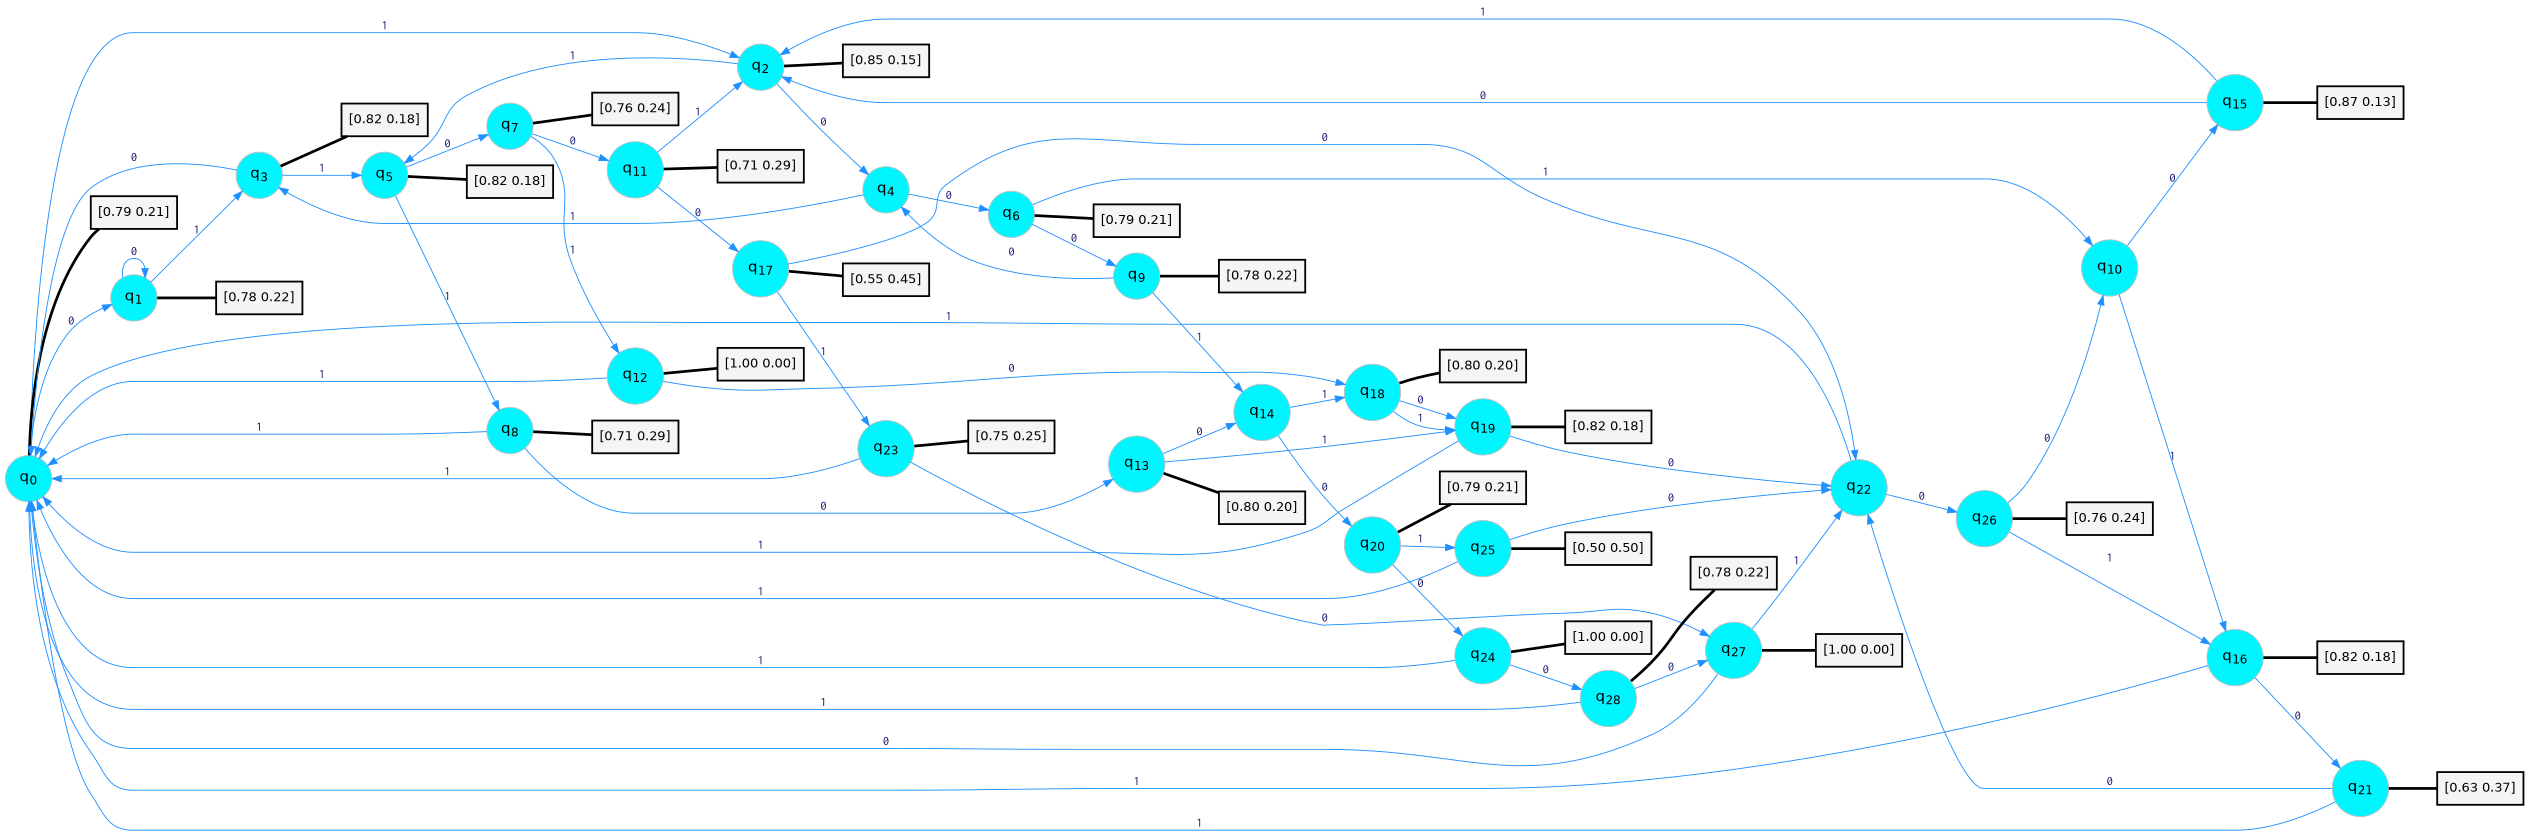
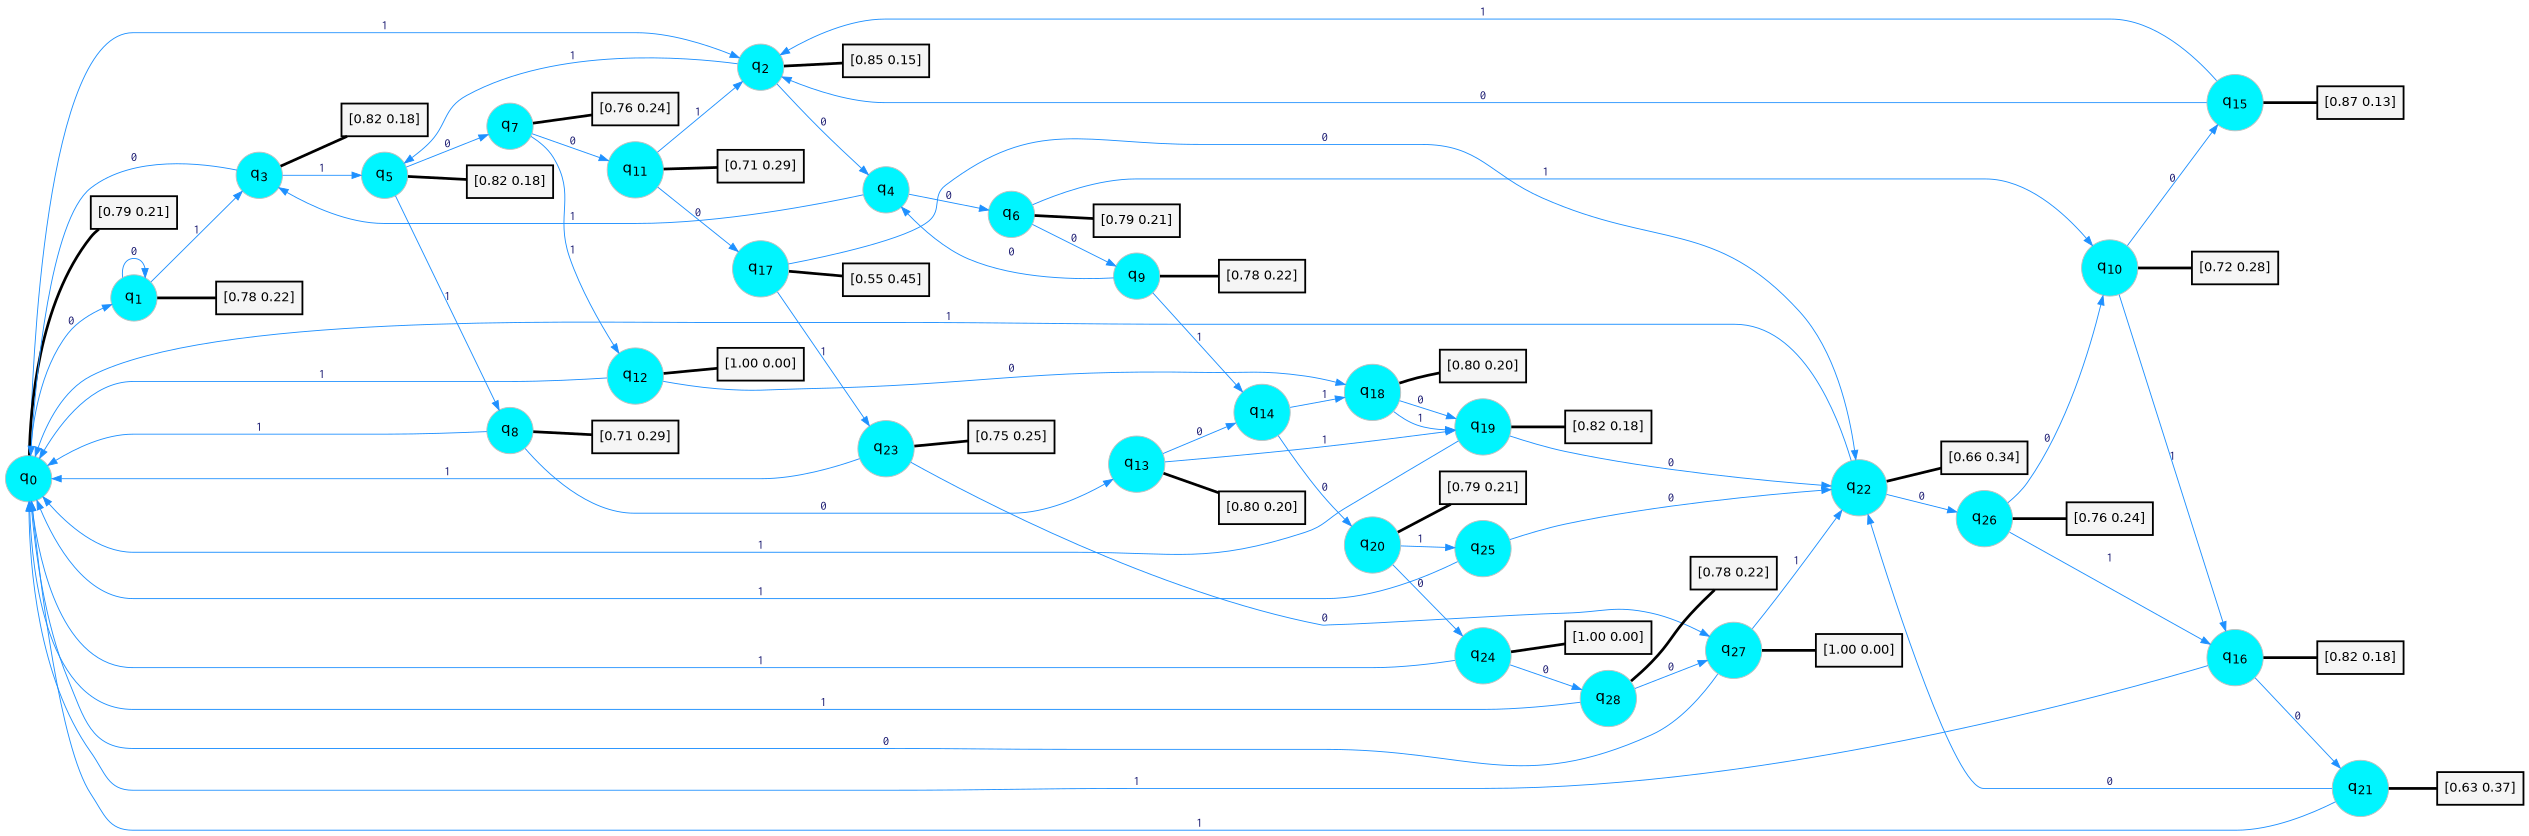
none -> (2235, 268)
none -> (1984, 458)
(1608, 549) -> none
